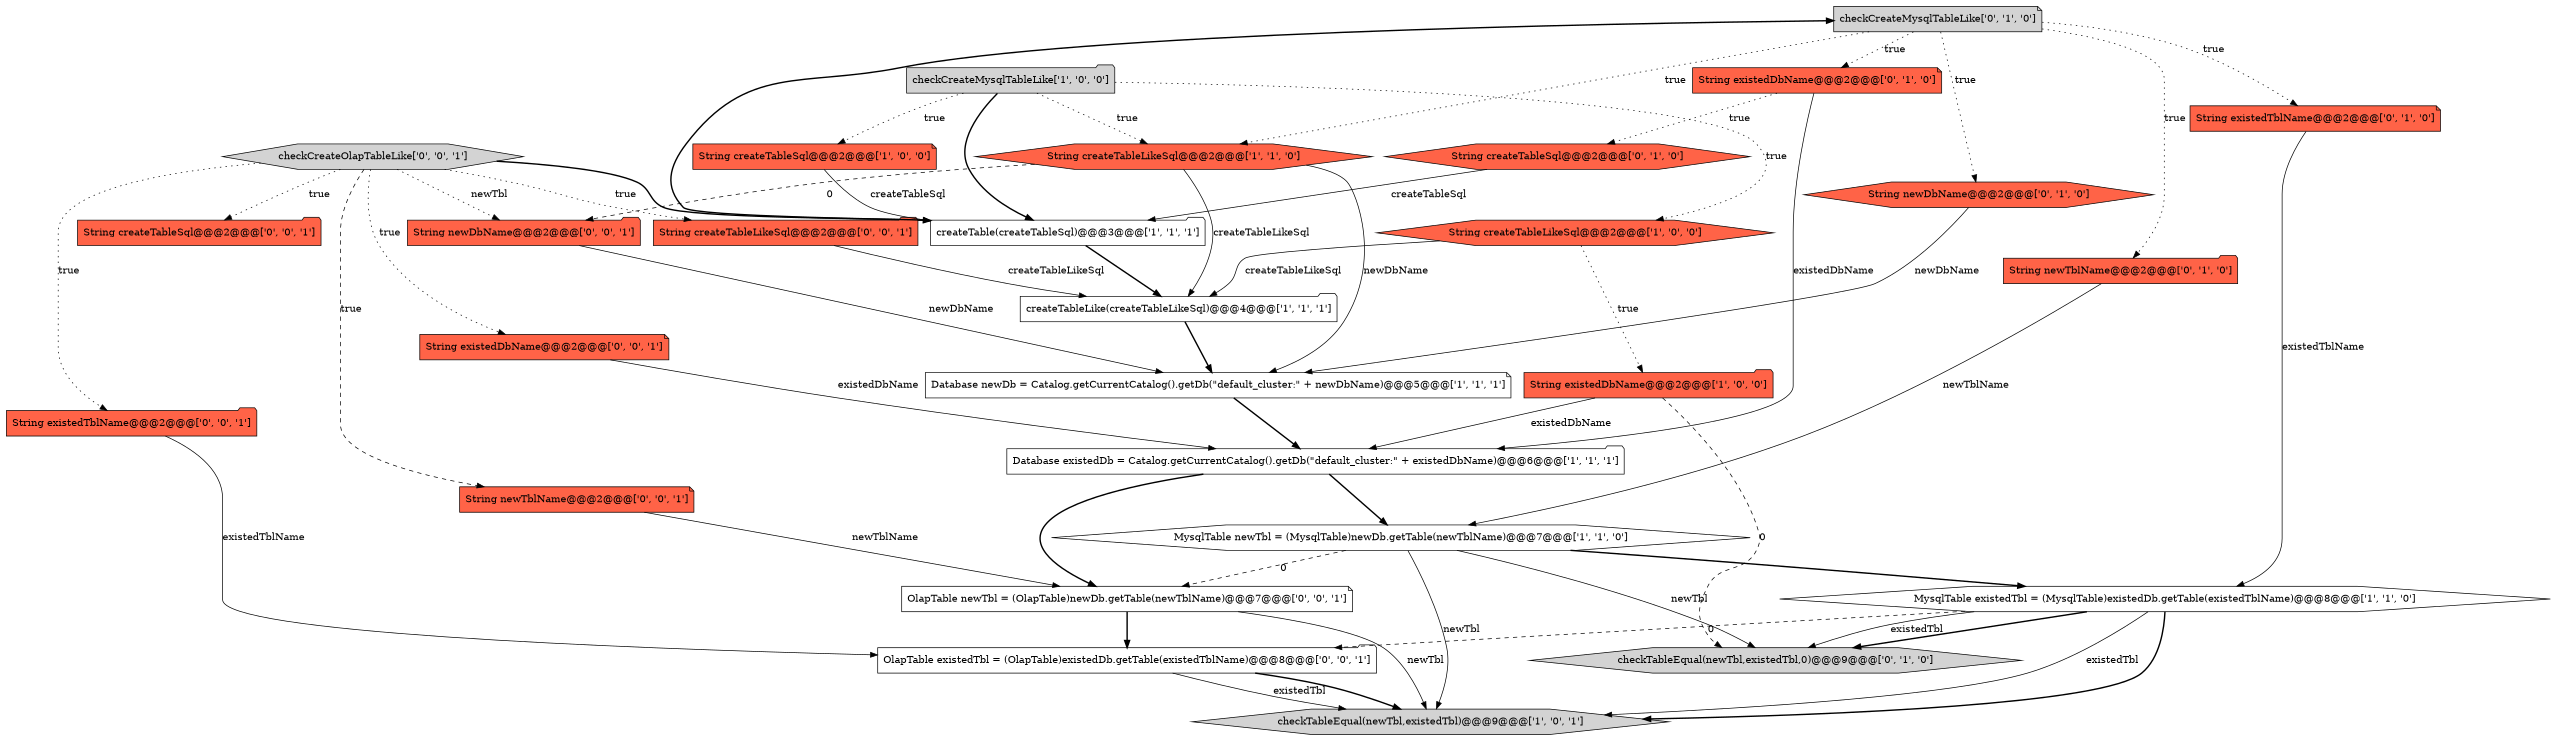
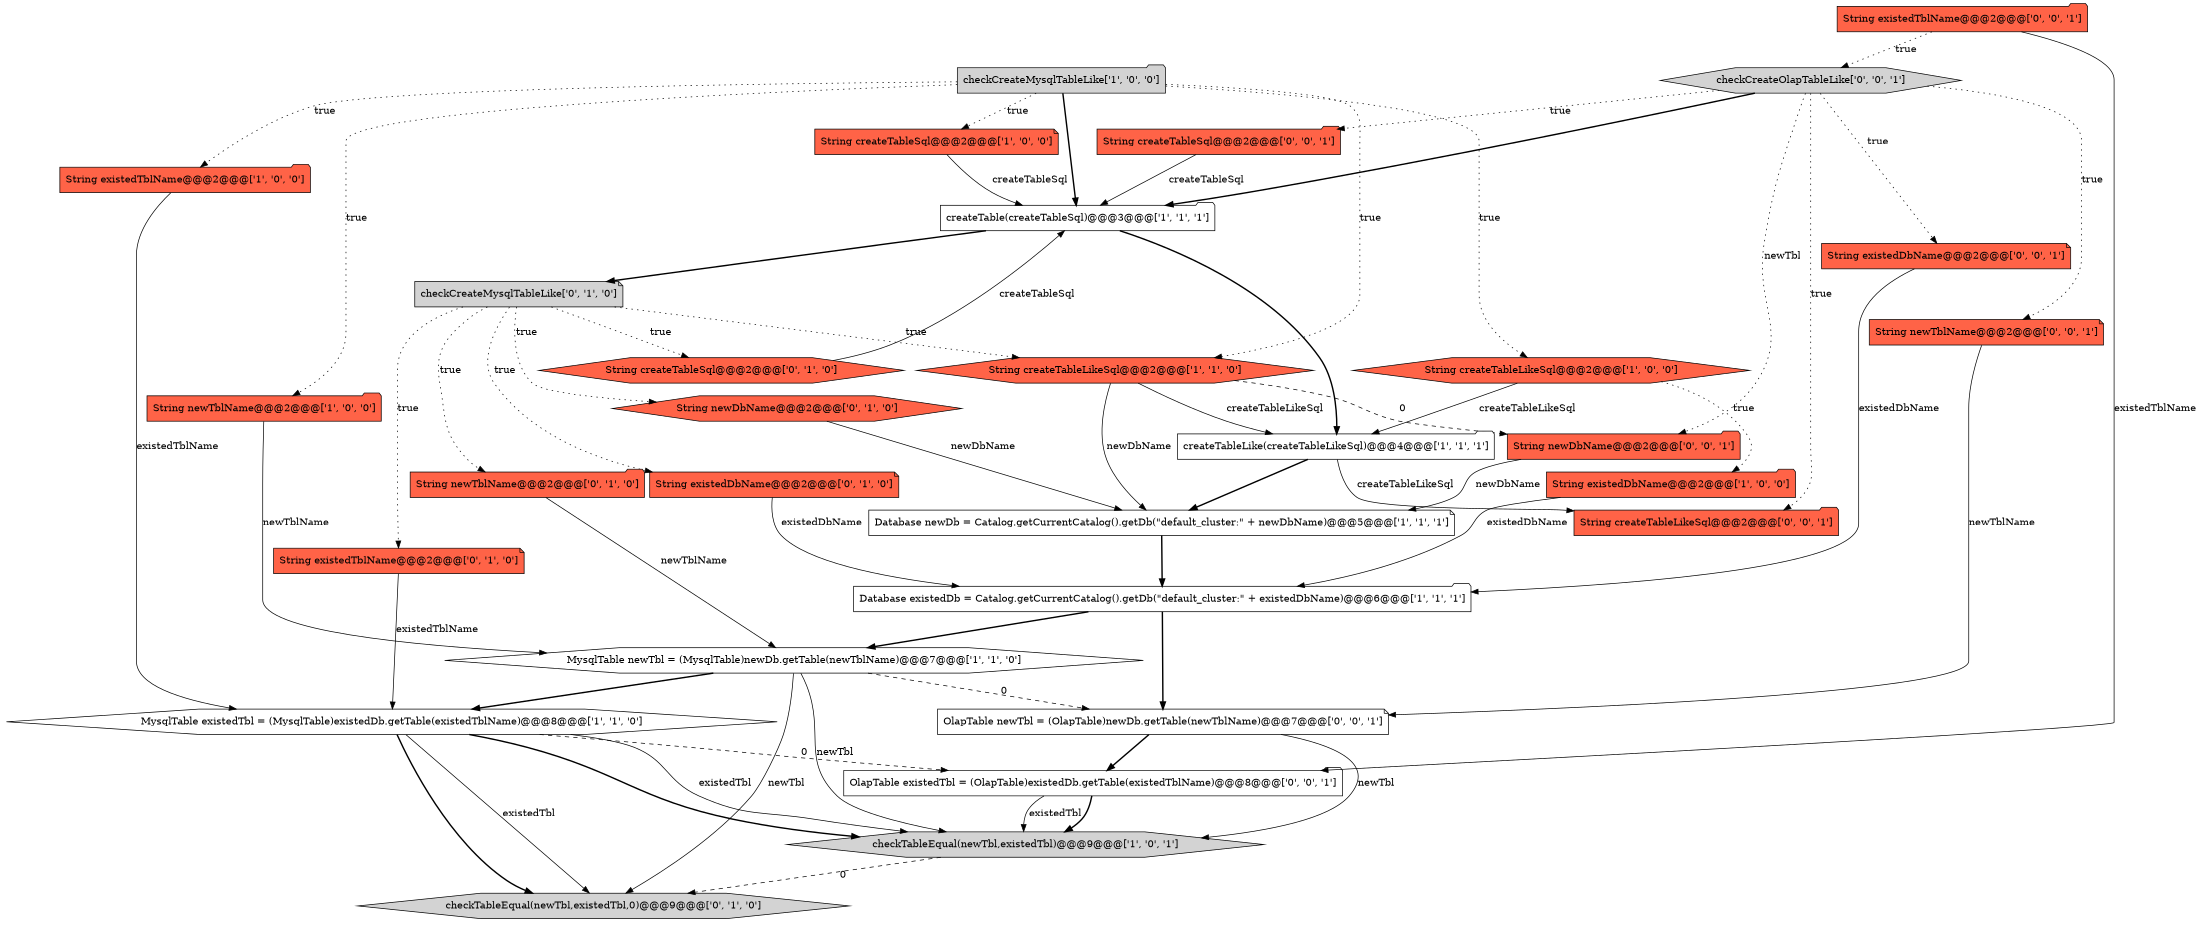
(1696, 117) -> (617, 331)
none -> (1152, 178)
none -> (185, 180)
(64, 217) -> (1890, 48)
(956, 273) -> (1446, 508)
(340, 372) -> (2082, 155)
none -> (264, 409)
(1755, 522) -> (818, 875)
